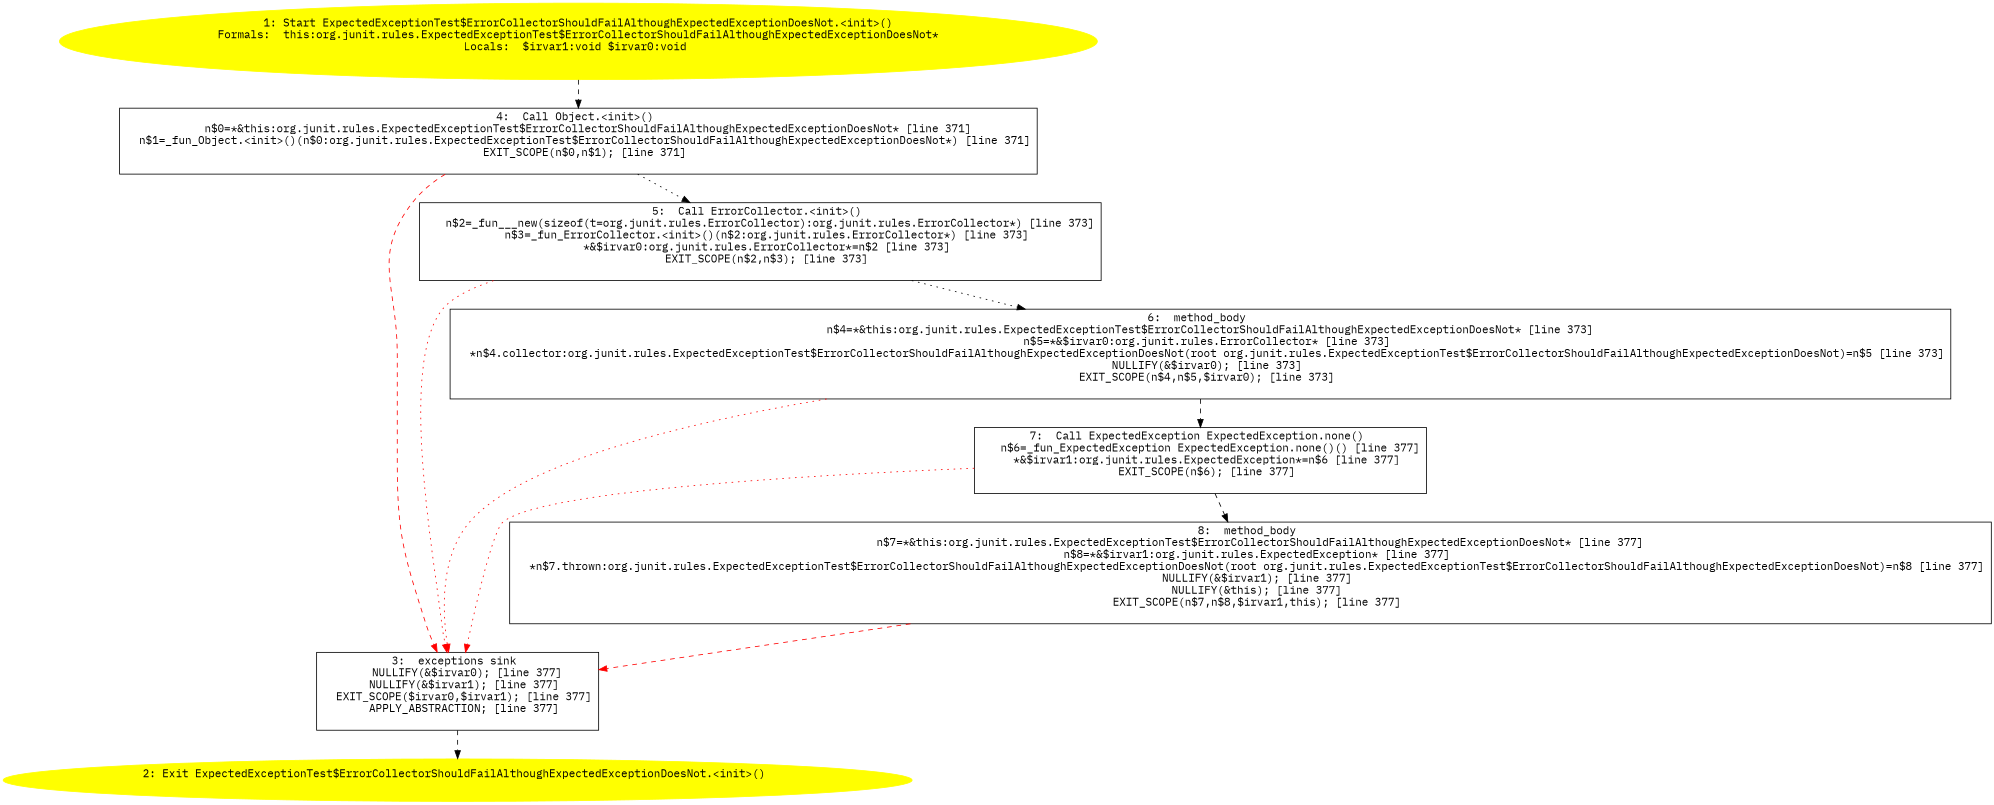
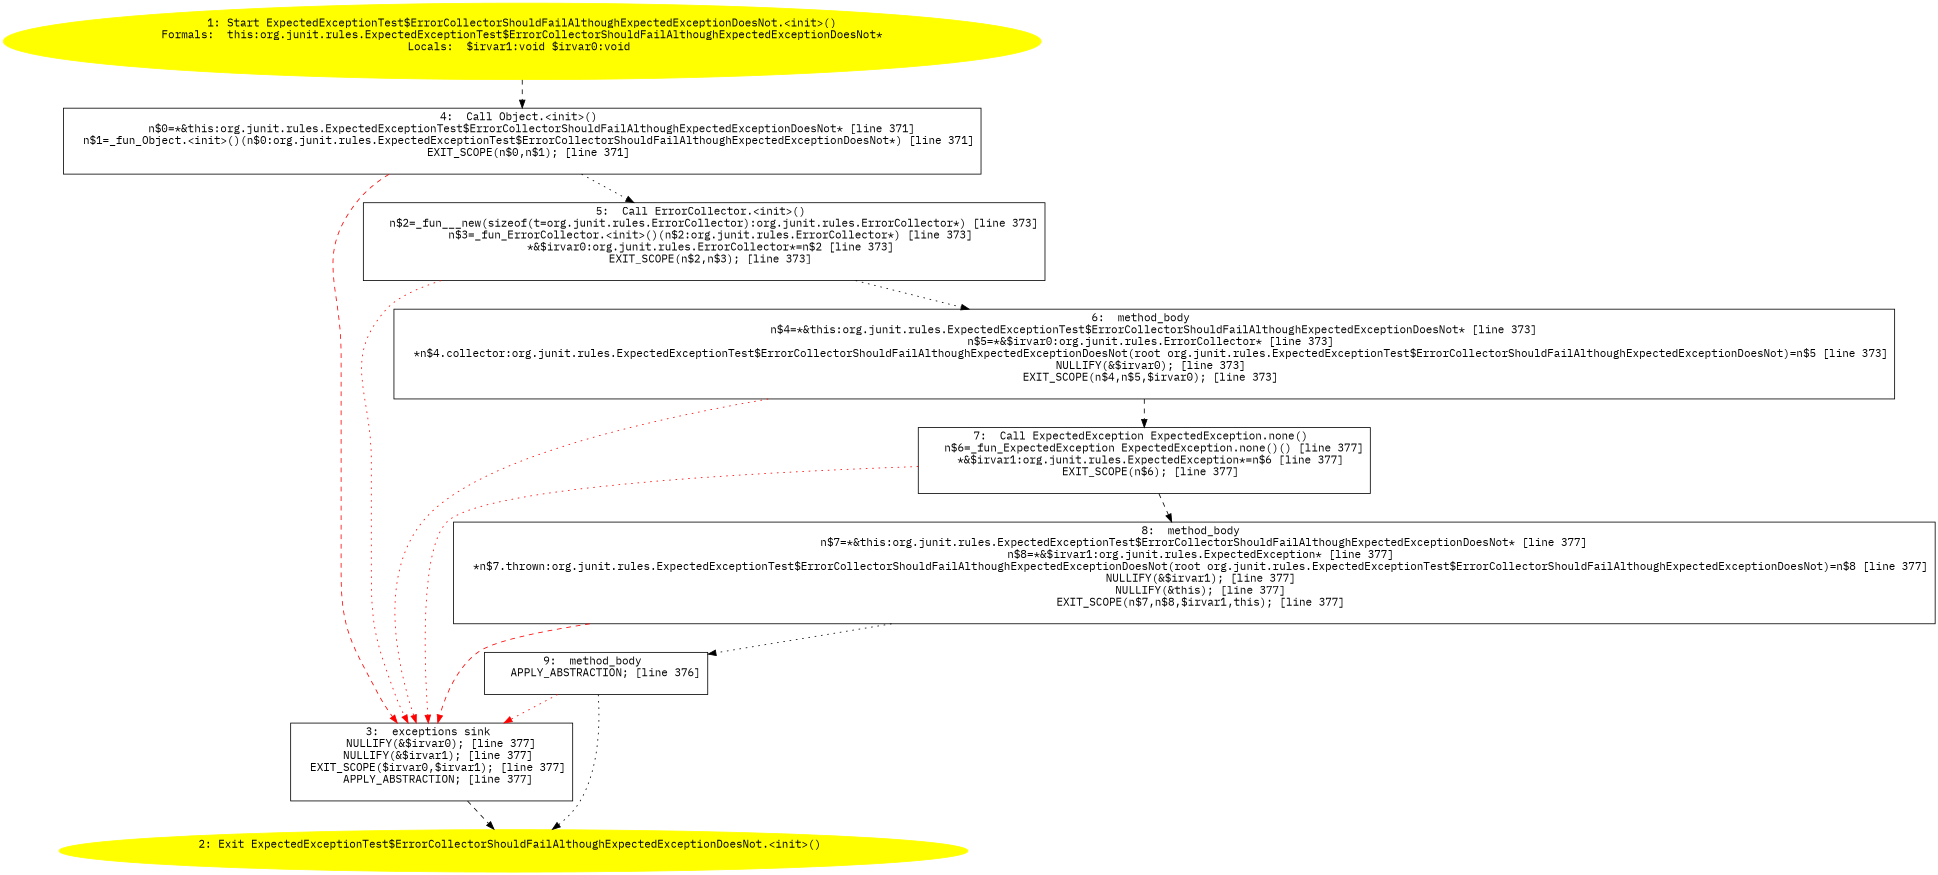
none -> (596, 673)
